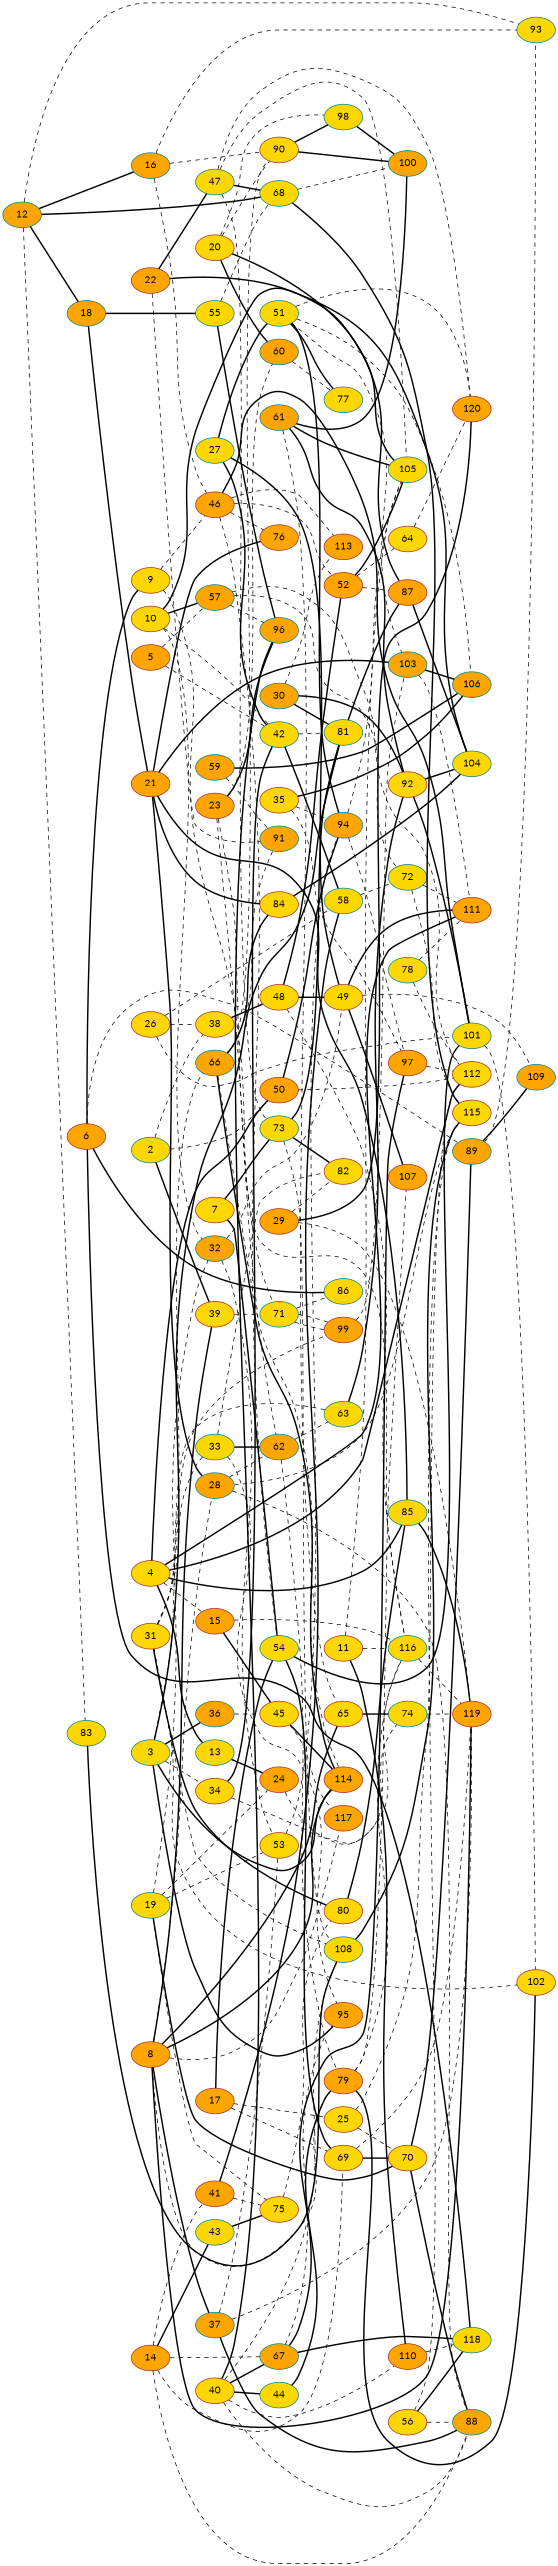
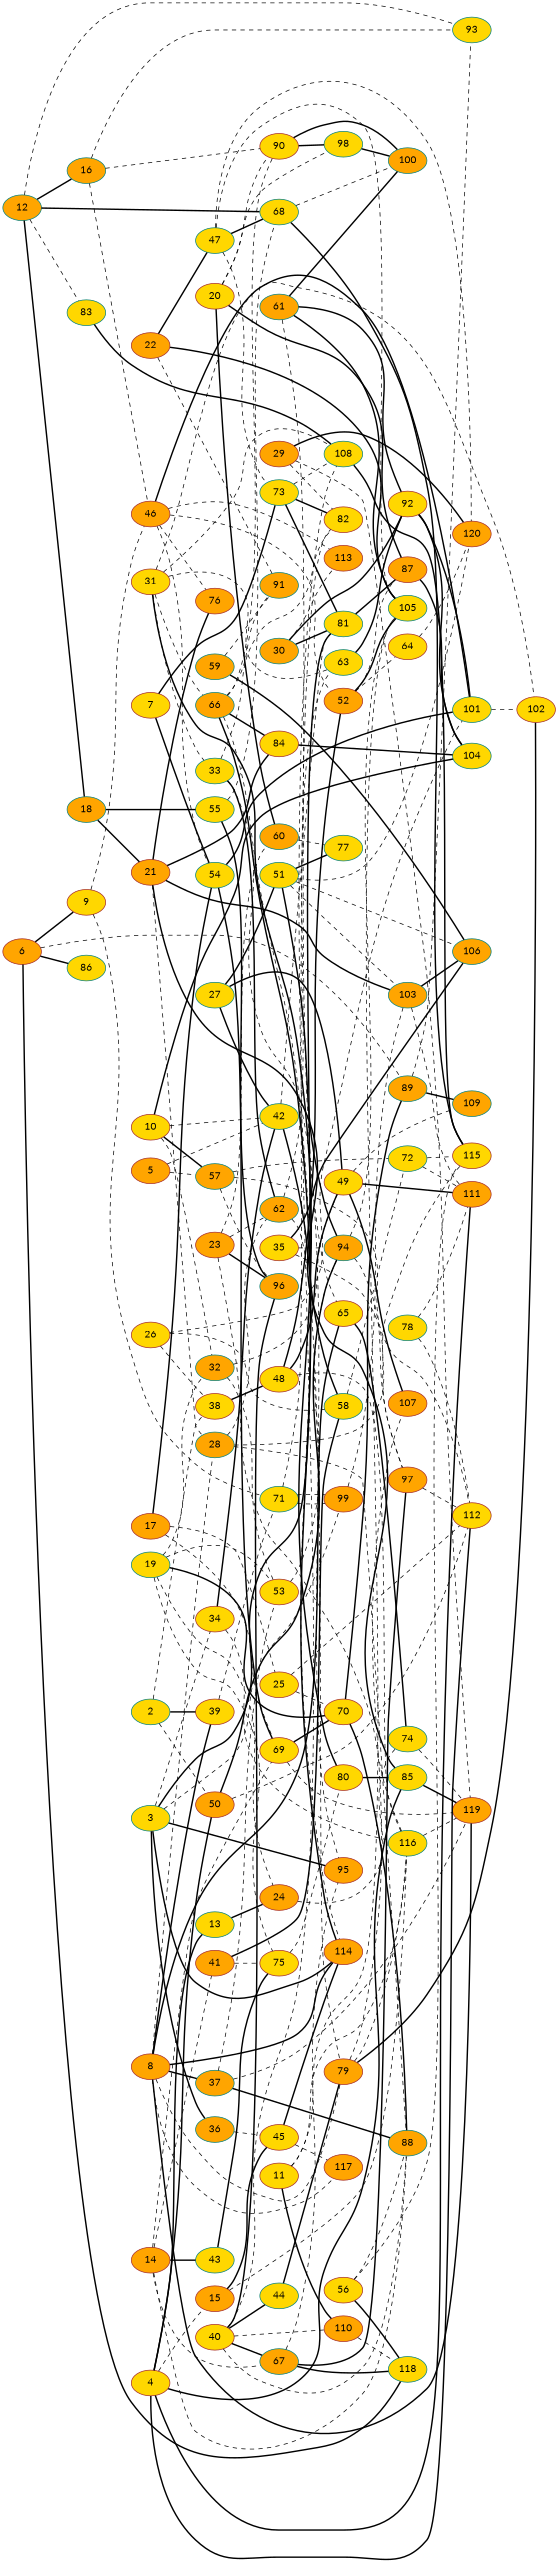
(171, 1138) -> (172, 1134)
(317, 1301) -> (301, 1007)
